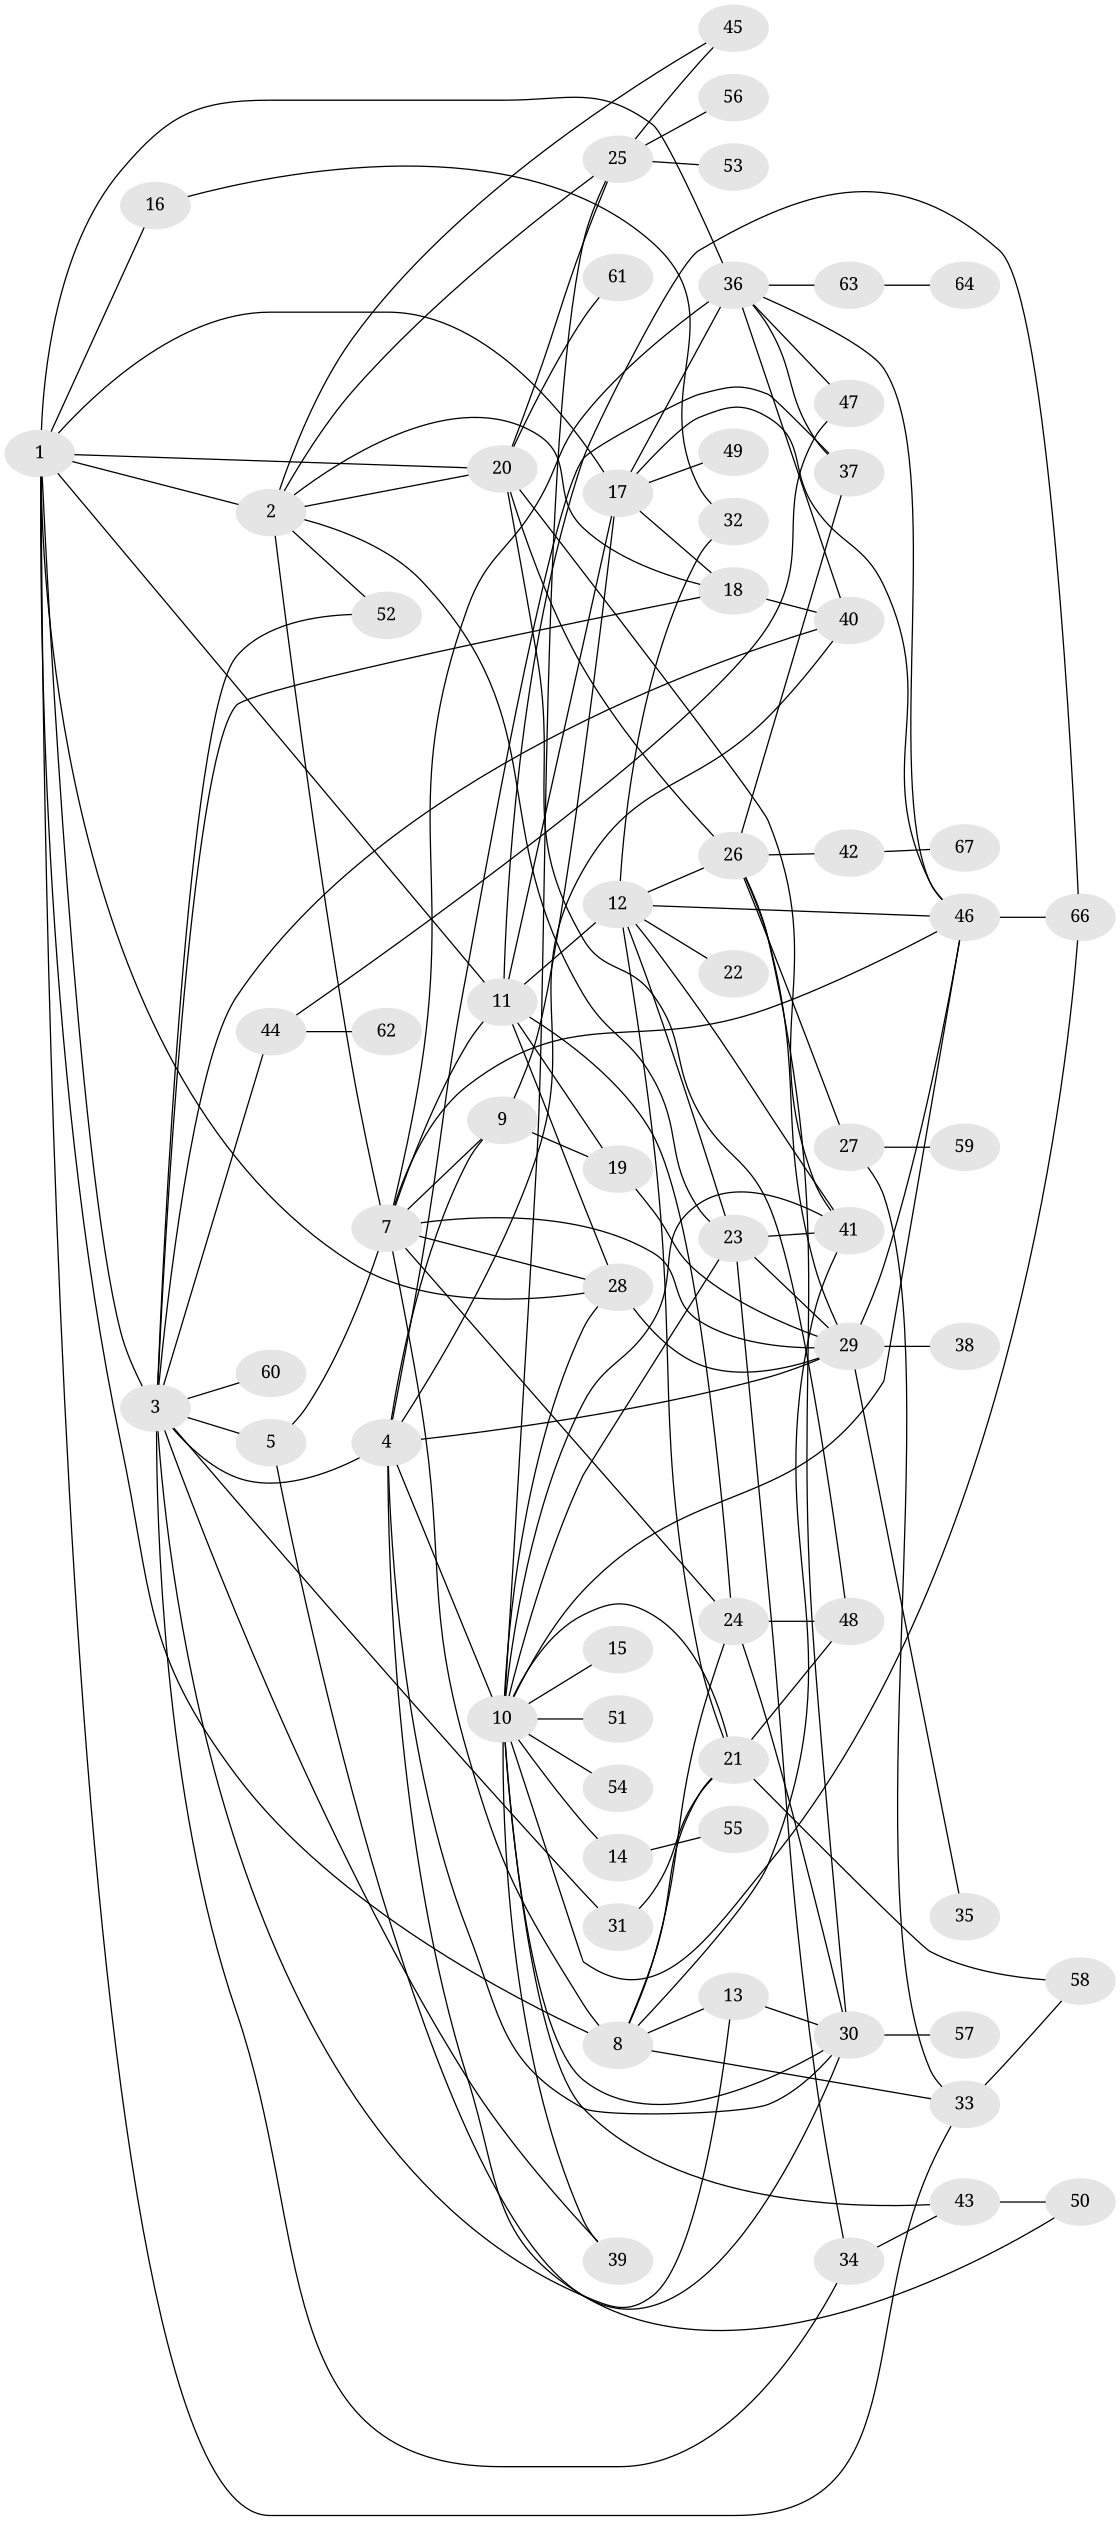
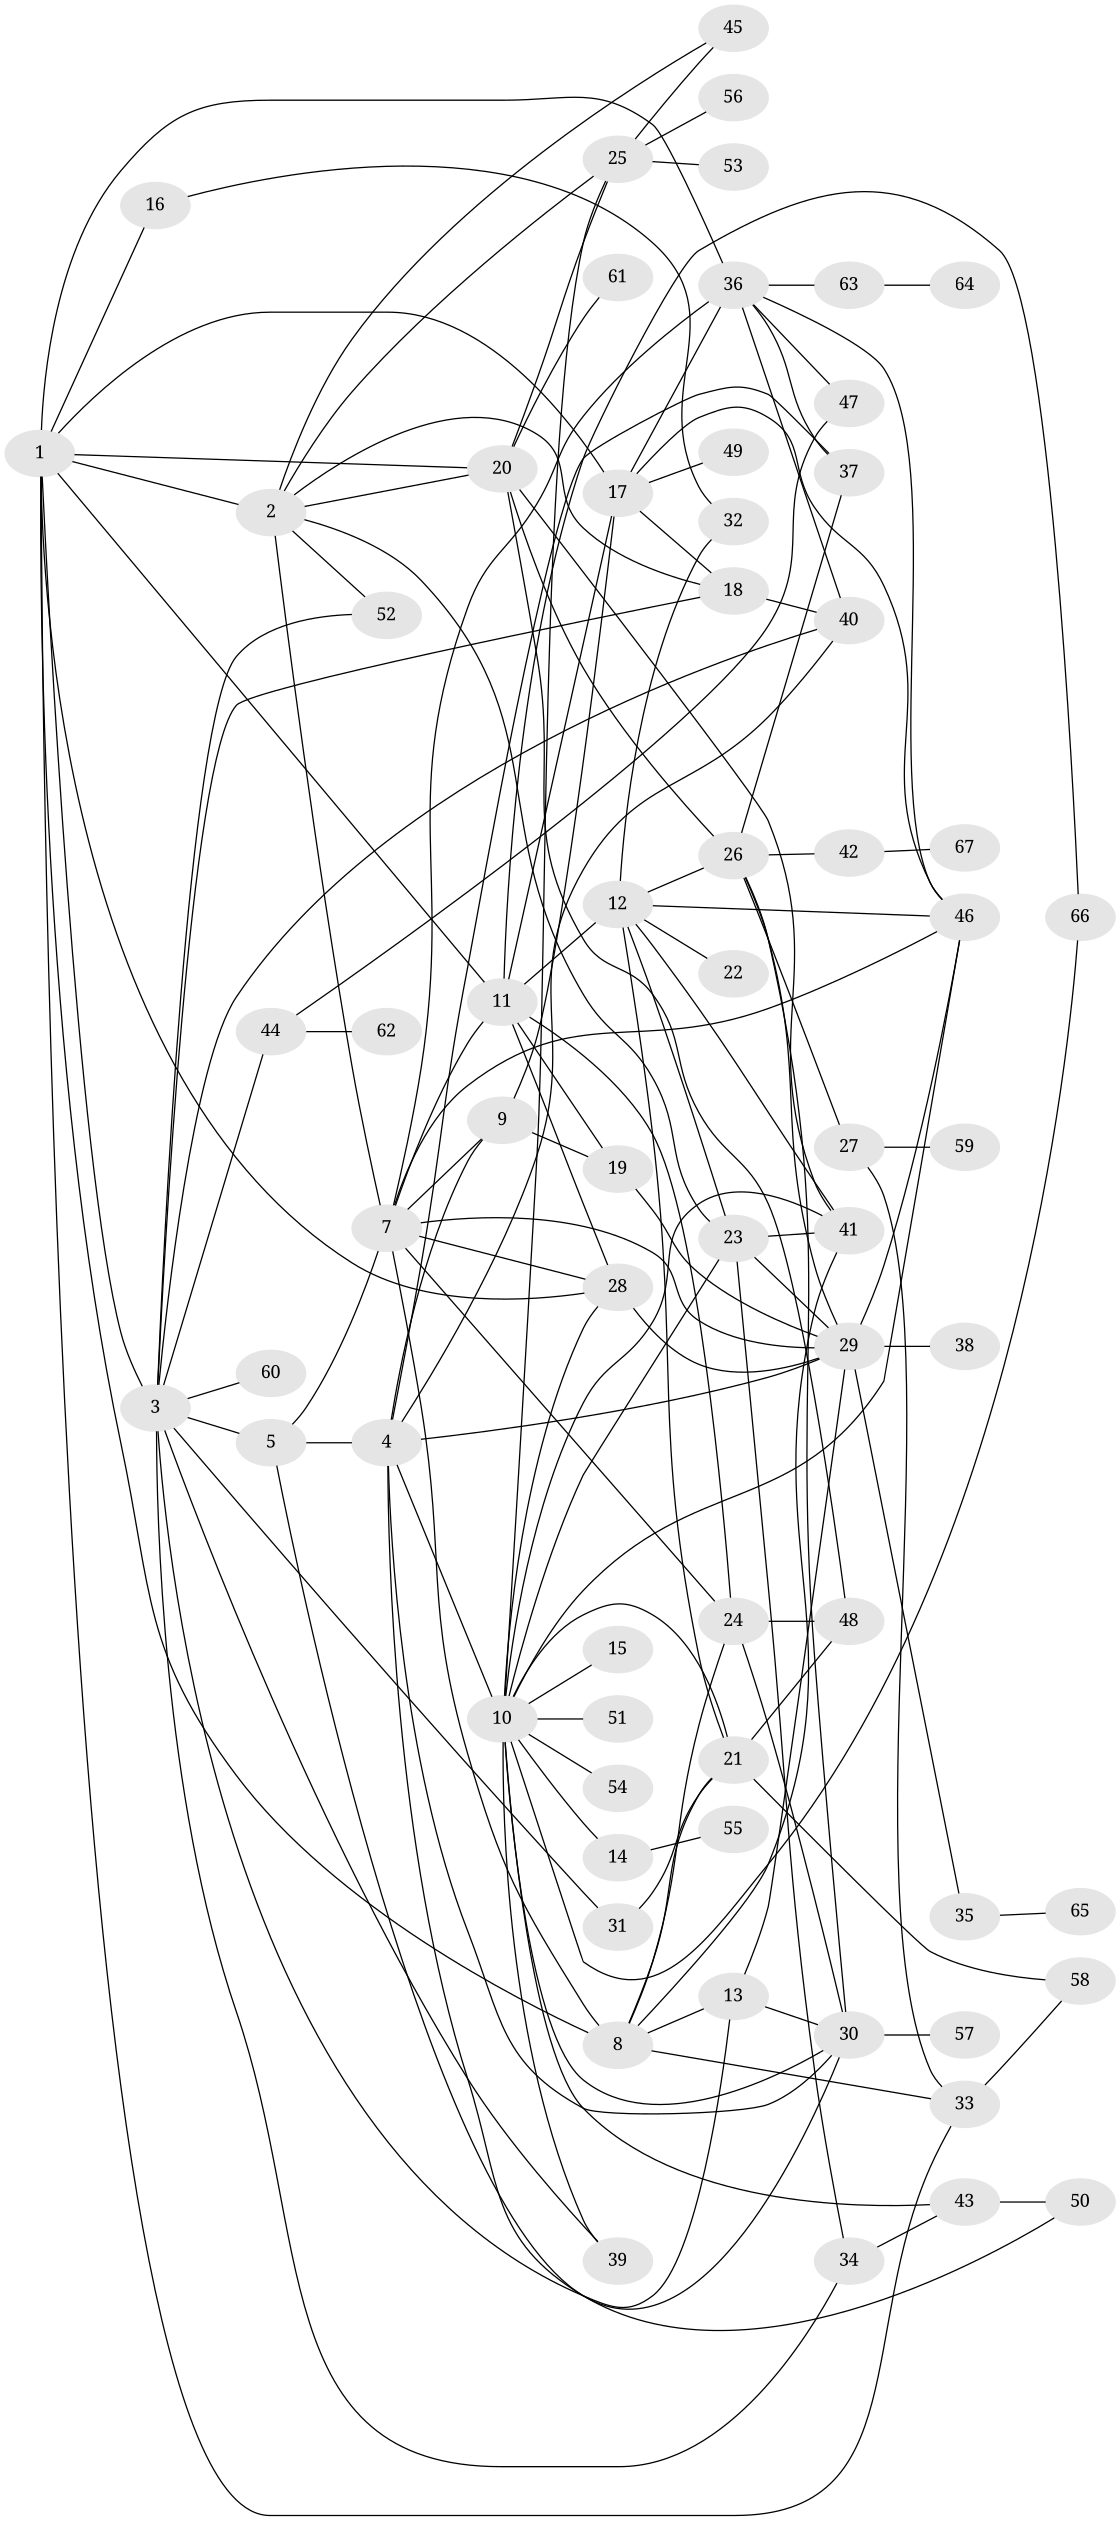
(1023, 917) -> none
(259, 1482) -> (329, 1443)
none -> (798, 1704)
none -> (1080, 1912)
